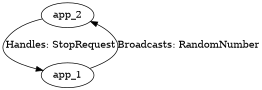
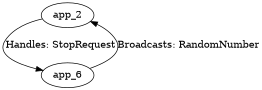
(68, 75) -> (68, 75)
